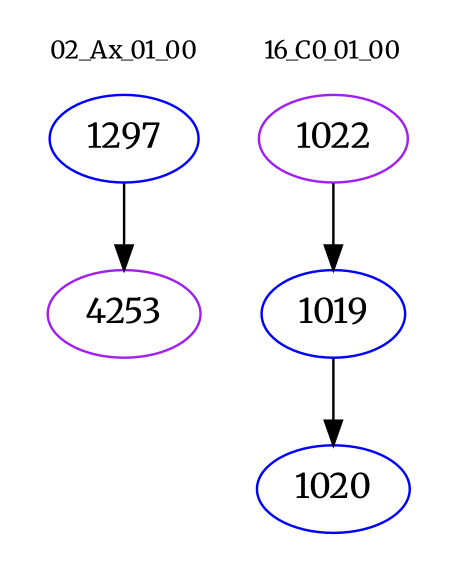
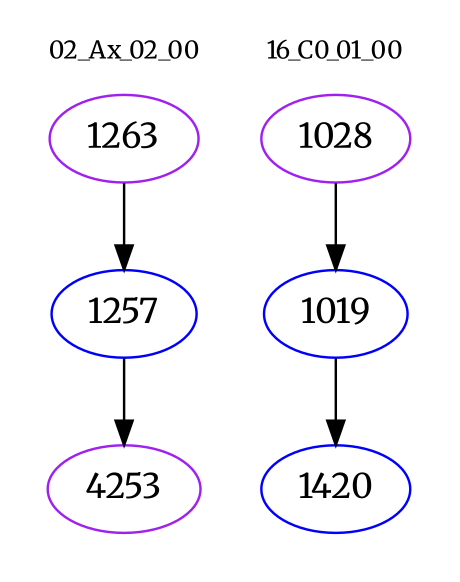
(124, 52) -> (125, 52)
(124, 139) -> (124, 314)
none -> (124, 139)
(333, 139) -> (336, 139)
(333, 489) -> (336, 489)
